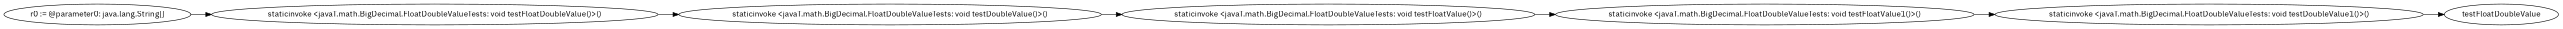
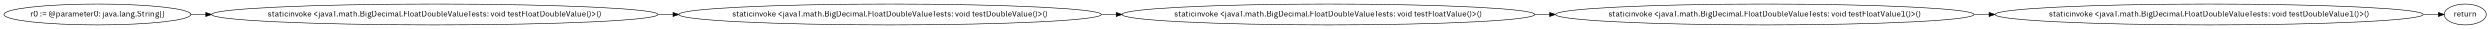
(2501, 14) -> (2465, 14)
